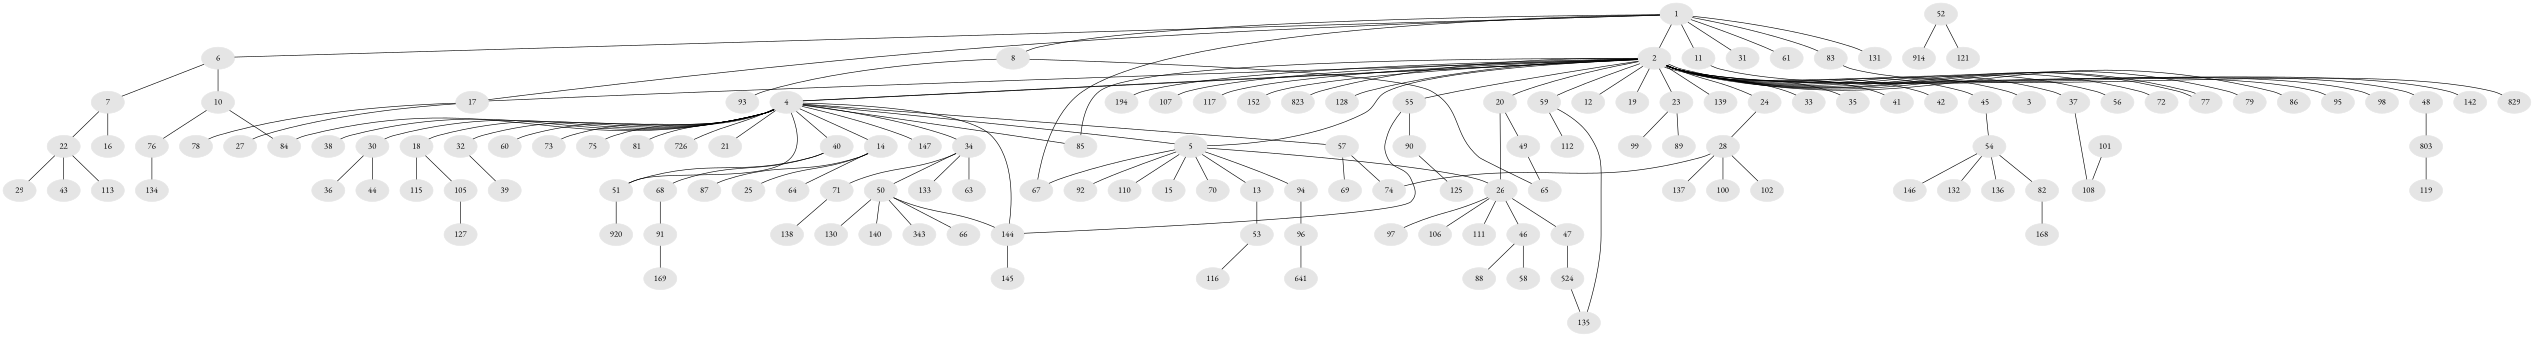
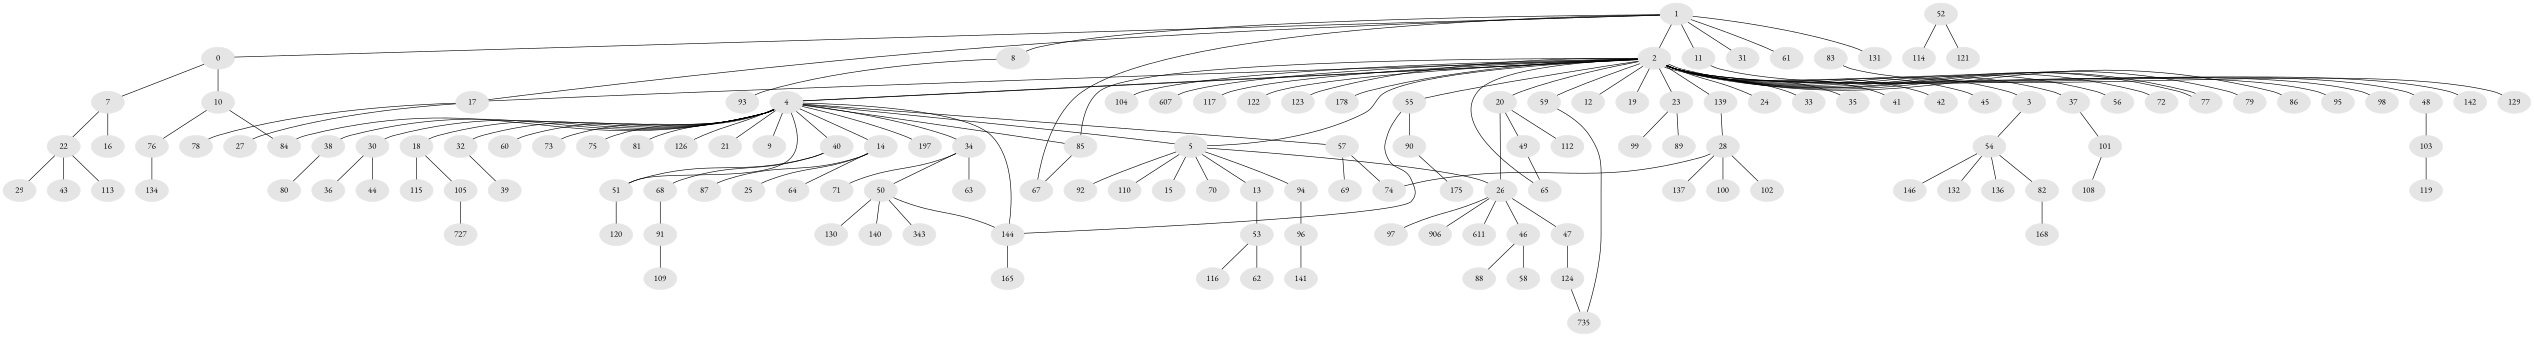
(1756, 32) -> none
(218, 58) -> (218, 58)
(1919, 58) -> (1919, 58)
(1207, 67) -> (1498, 79)
(1121, 102) -> (1121, 102)
(1166, 102) -> (1166, 102)
(1254, 102) -> (1254, 102)
(1298, 102) -> (1298, 102)
(1342, 102) -> (1342, 102)
(2514, 102) -> (2514, 102)
(1556, 124) -> (1534, 124)
(1744, 124) -> (1722, 124)
(1987, 124) -> (2009, 124)
(681, 146) -> (681, 146)
none -> (769, 146)
(925, 146) -> (925, 146)
(2081, 146) -> (2089, 124)
(2426, 146) -> (2426, 146)
(1111, 164) -> (1058, 168)
none -> (284, 190)
(925, 190) -> none
(1457, 190) -> (1457, 190)
(461, 235) -> (461, 235)
(616, 235) -> (616, 235)
(787, 235) -> none
(963, 235) -> none
(1435, 235) -> (1435, 235)
(1479, 235) -> (1479, 235)
(660, 279) -> (660, 279)
(1008, 279) -> (1008, 279)
none -> (1257, 279)
(1301, 279) -> (1301, 279)
(1567, 279) -> (1567, 279)
(1584, 323) -> (1584, 323)
